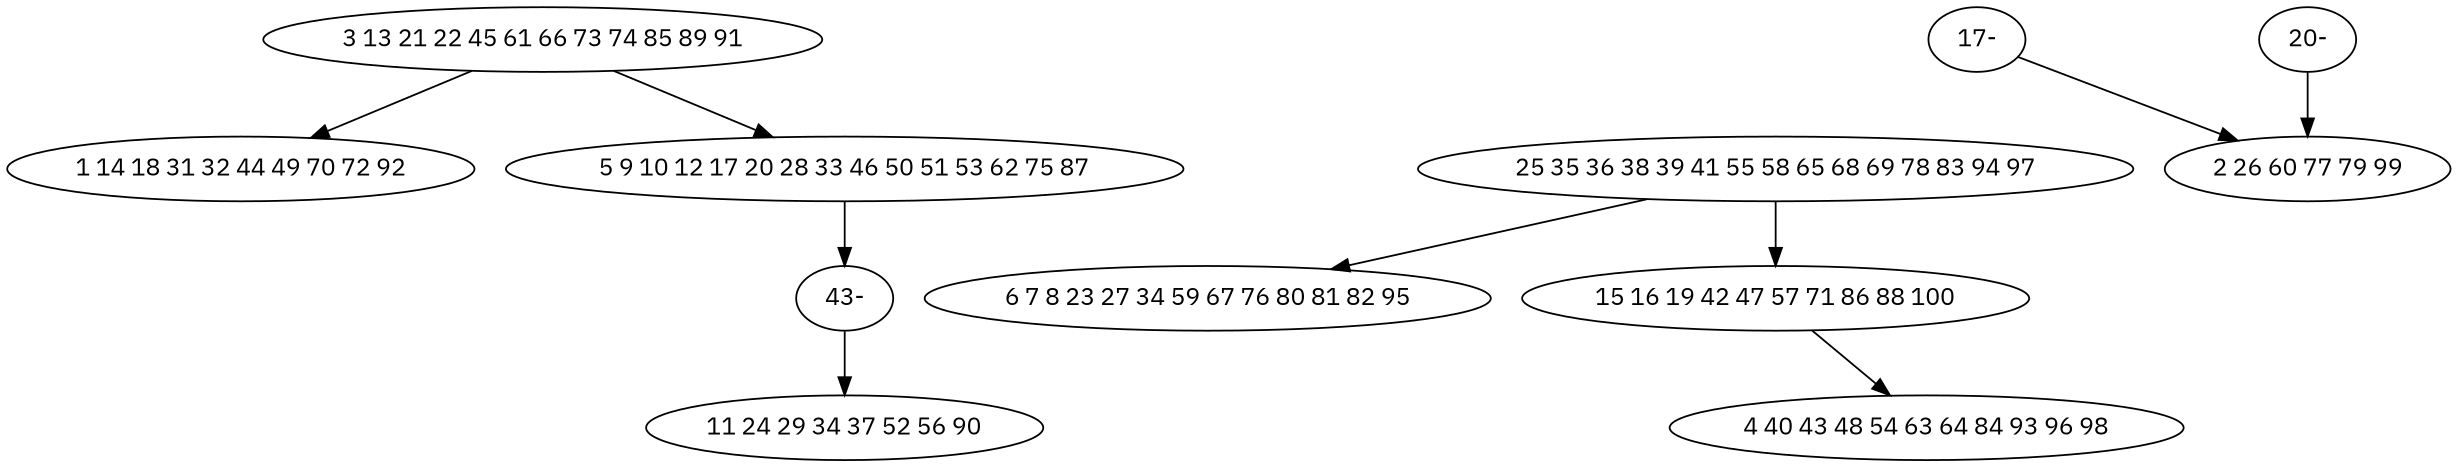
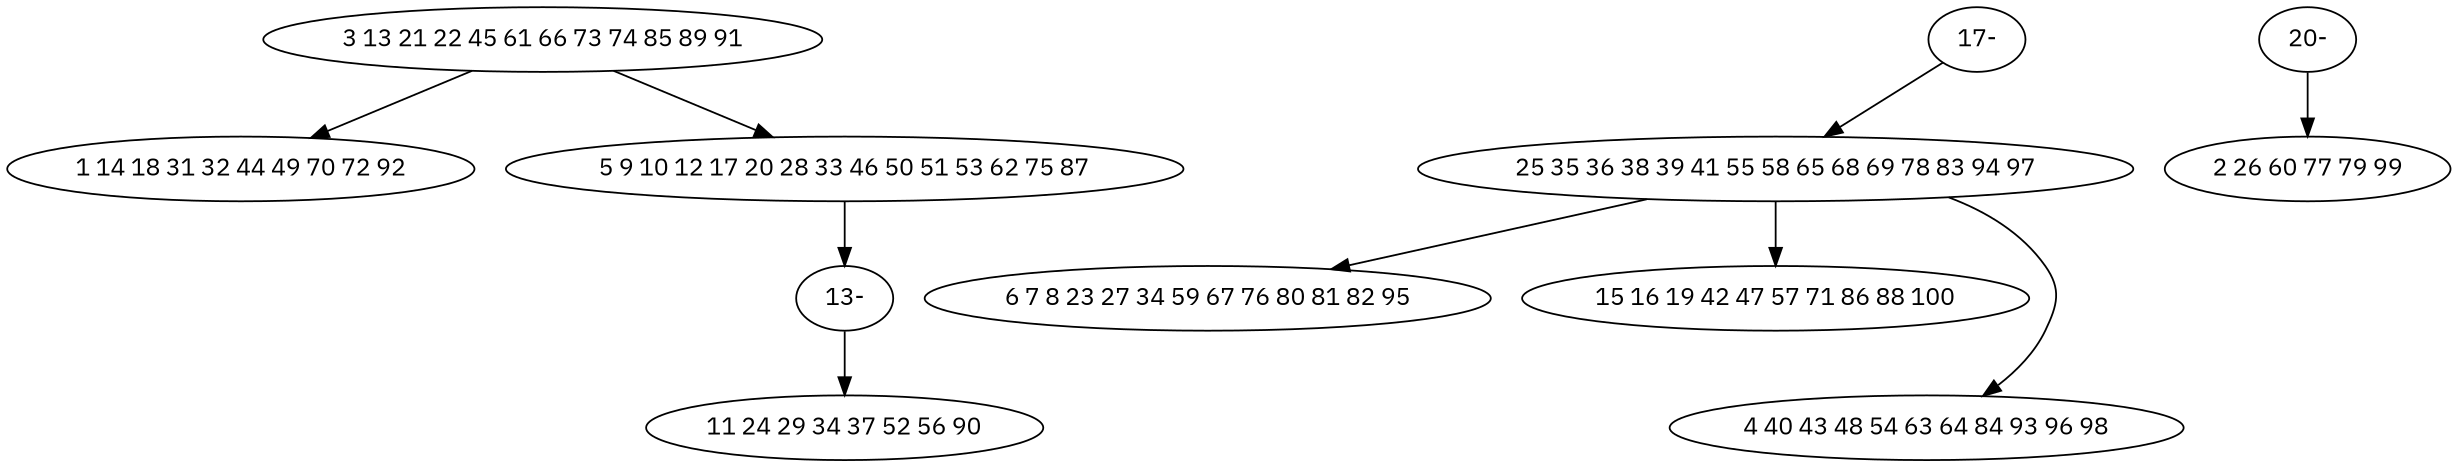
(2119, 95) -> (1891, 95)
(845, 298) -> (845, 298)
(1844, 357) -> (2051, 275)
